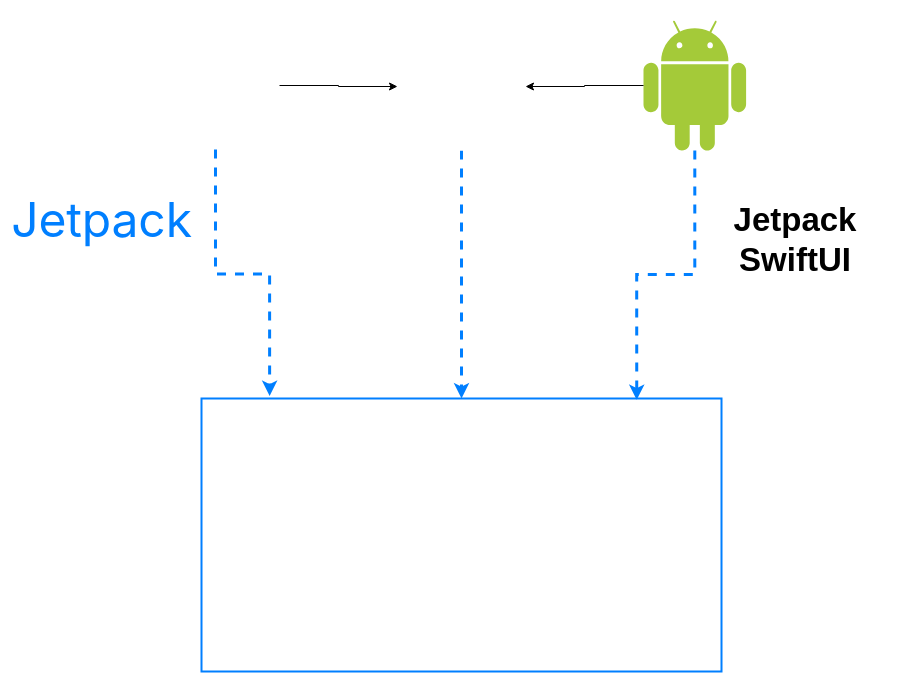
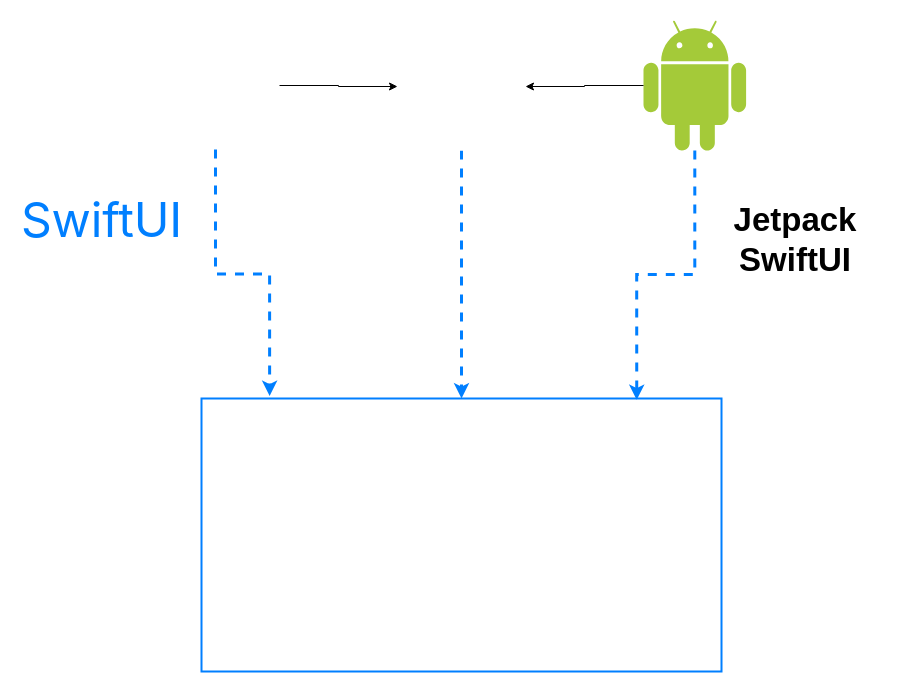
(102, 220) -> (102, 220)
